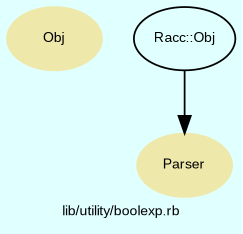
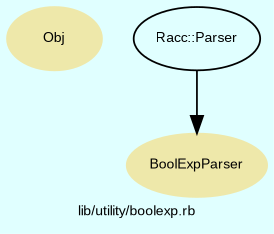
(185, 39) -> (197, 39)
(185, 165) -> (197, 165)
